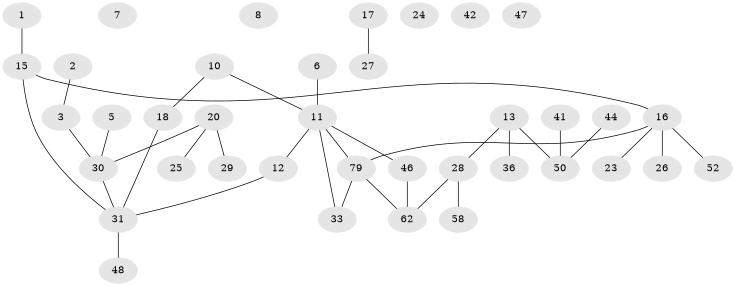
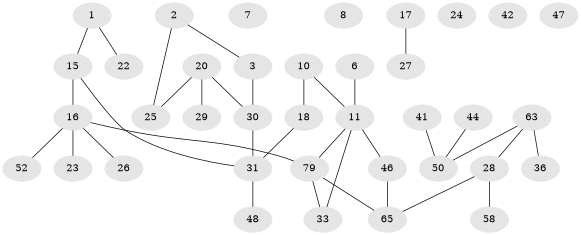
none -> (124, 67)
none -> (163, 67)
(112, 118) -> none
(509, 118) -> (532, 118)
(278, 169) -> none
(407, 220) -> (387, 220)
